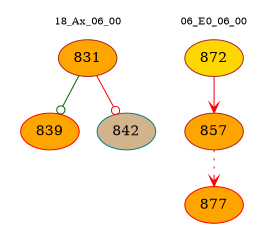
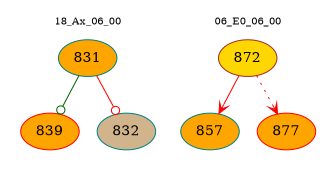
(88, 58) -> (88, 58)
(126, 132) -> (126, 132)
(214, 132) -> (210, 132)
(214, 163) -> (265, 90)
